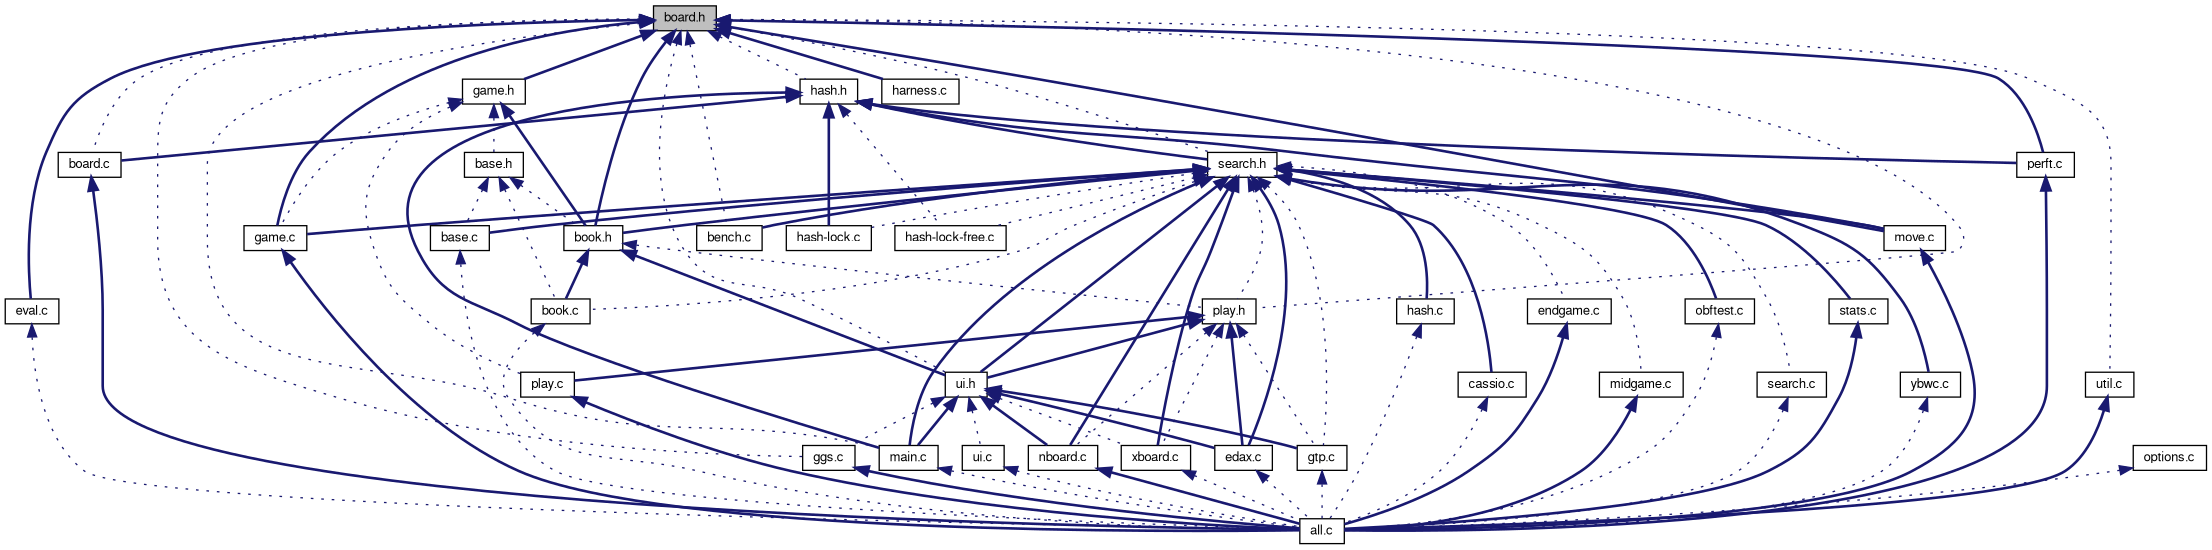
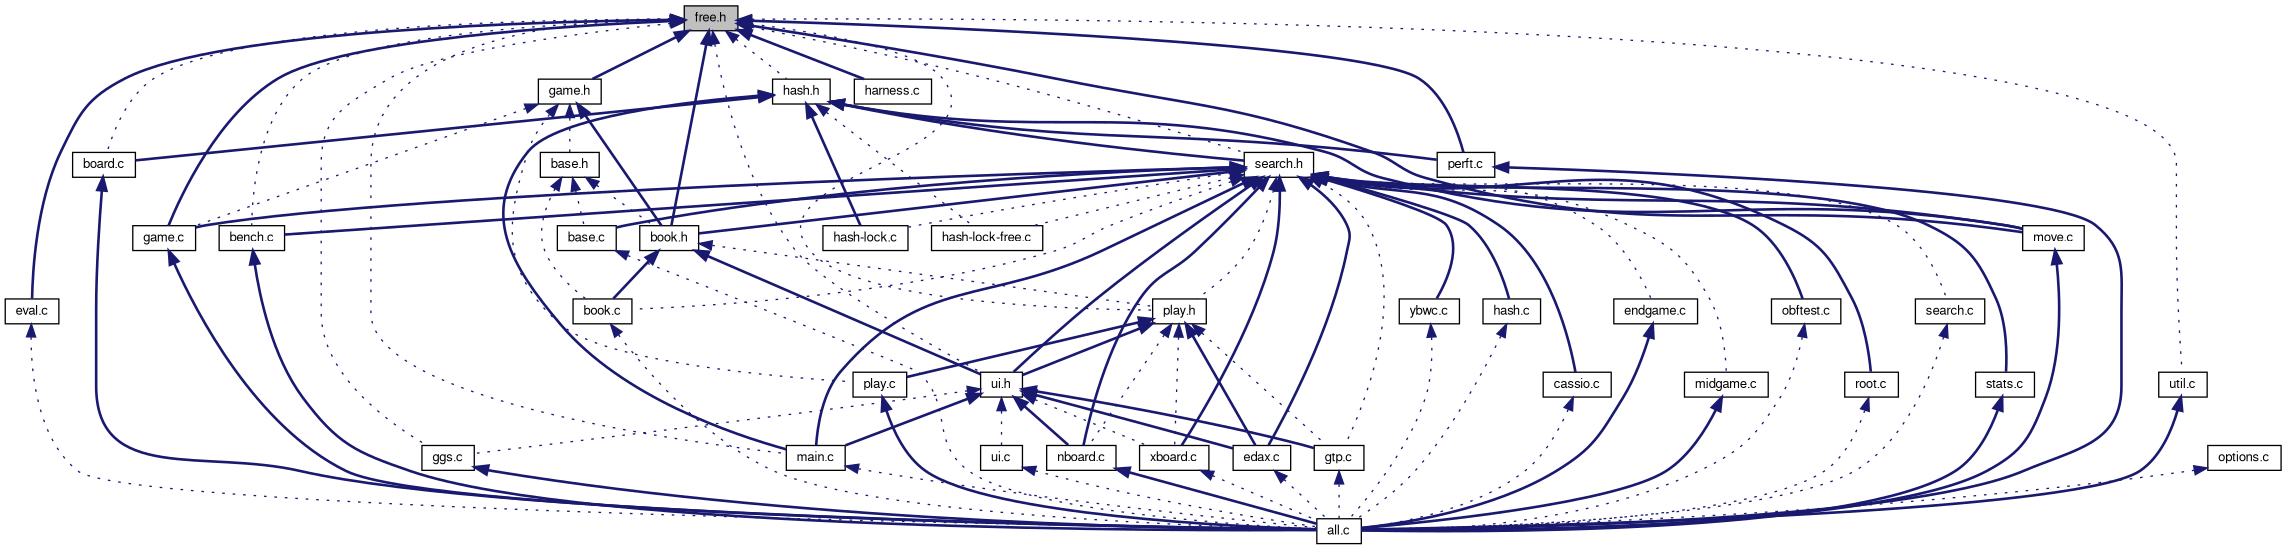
(685, 18) -> (711, 18)
none -> (1872, 385)
none -> (459, 483)
